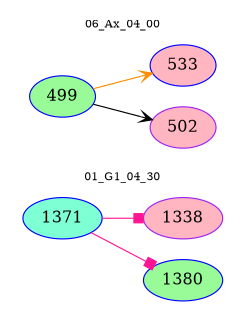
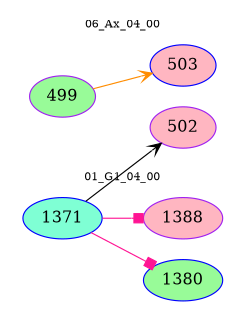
(183, 65) -> (183, 65)
(63, 96) -> (63, 96)
(117, 110) -> (119, 176)
(123, 177) -> (123, 177)
(183, 218) -> (183, 218)
